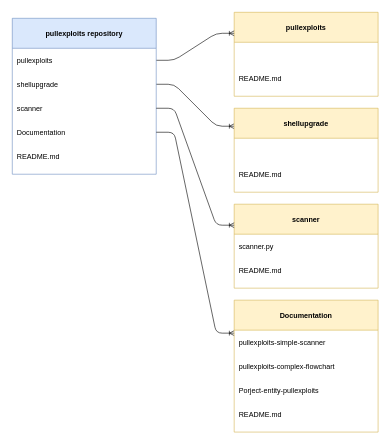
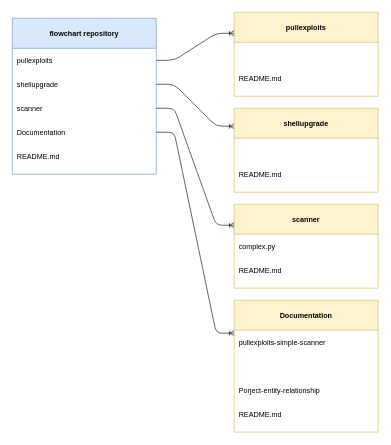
(84, 34) -> (84, 34)
(258, 247) -> (257, 247)
(306, 366) -> none
(289, 391) -> (289, 391)
